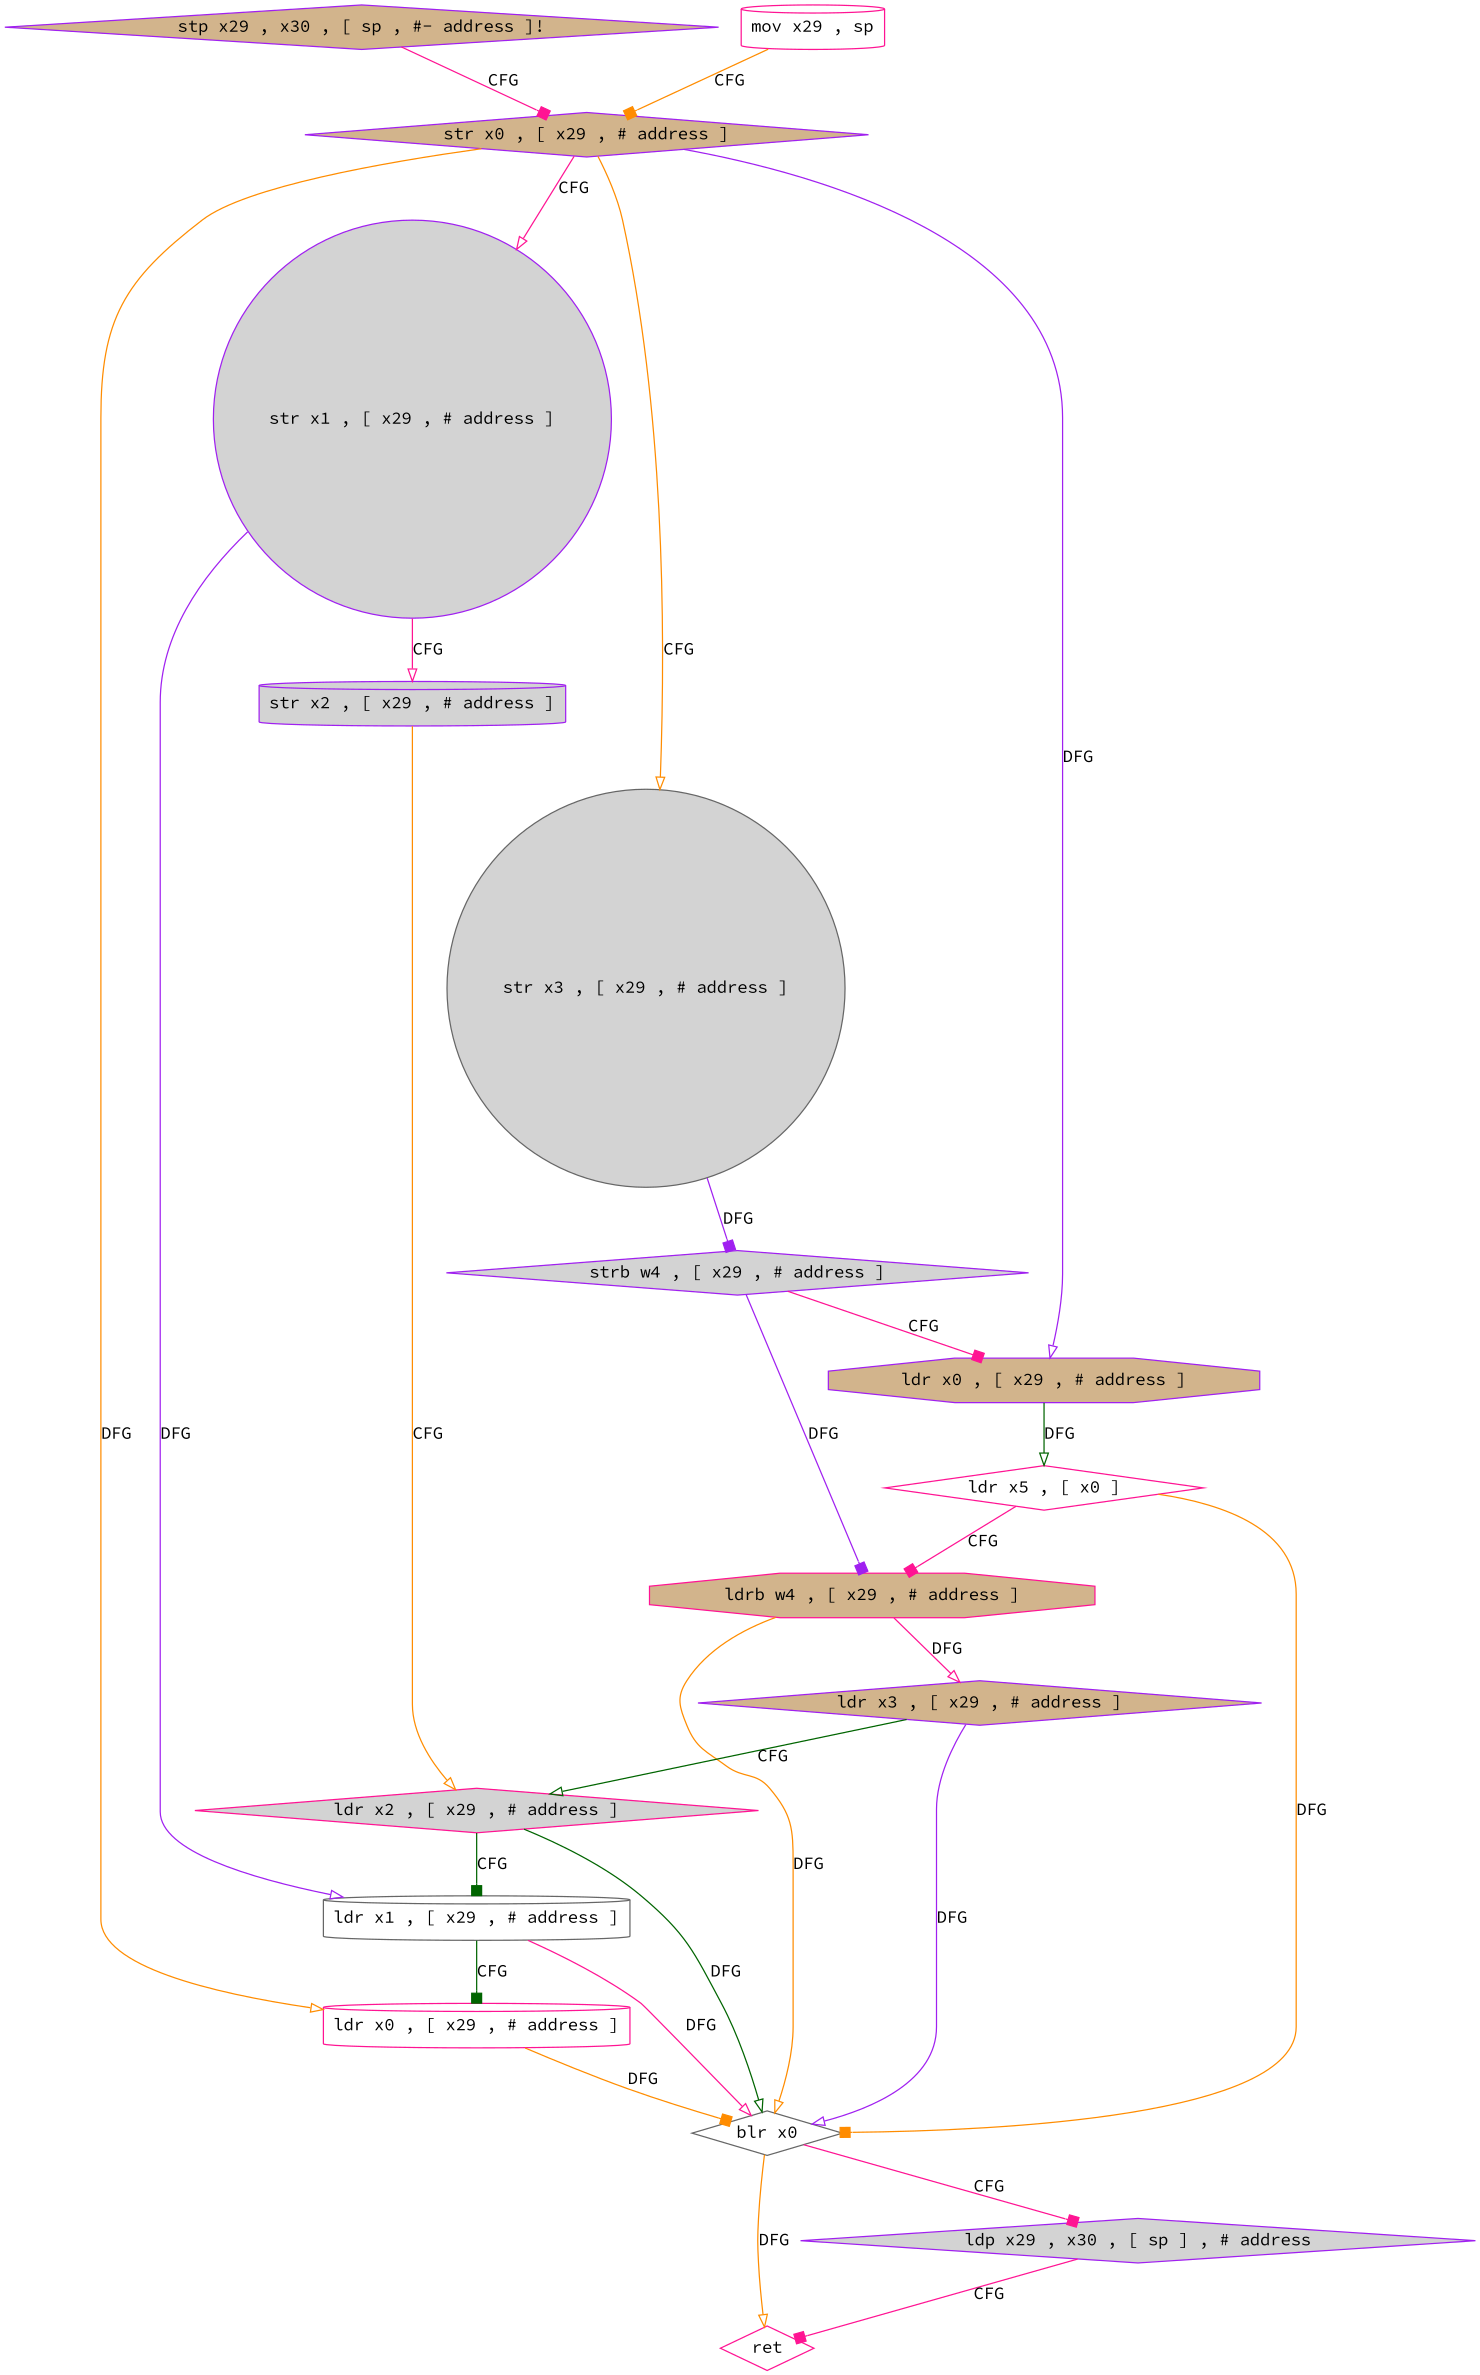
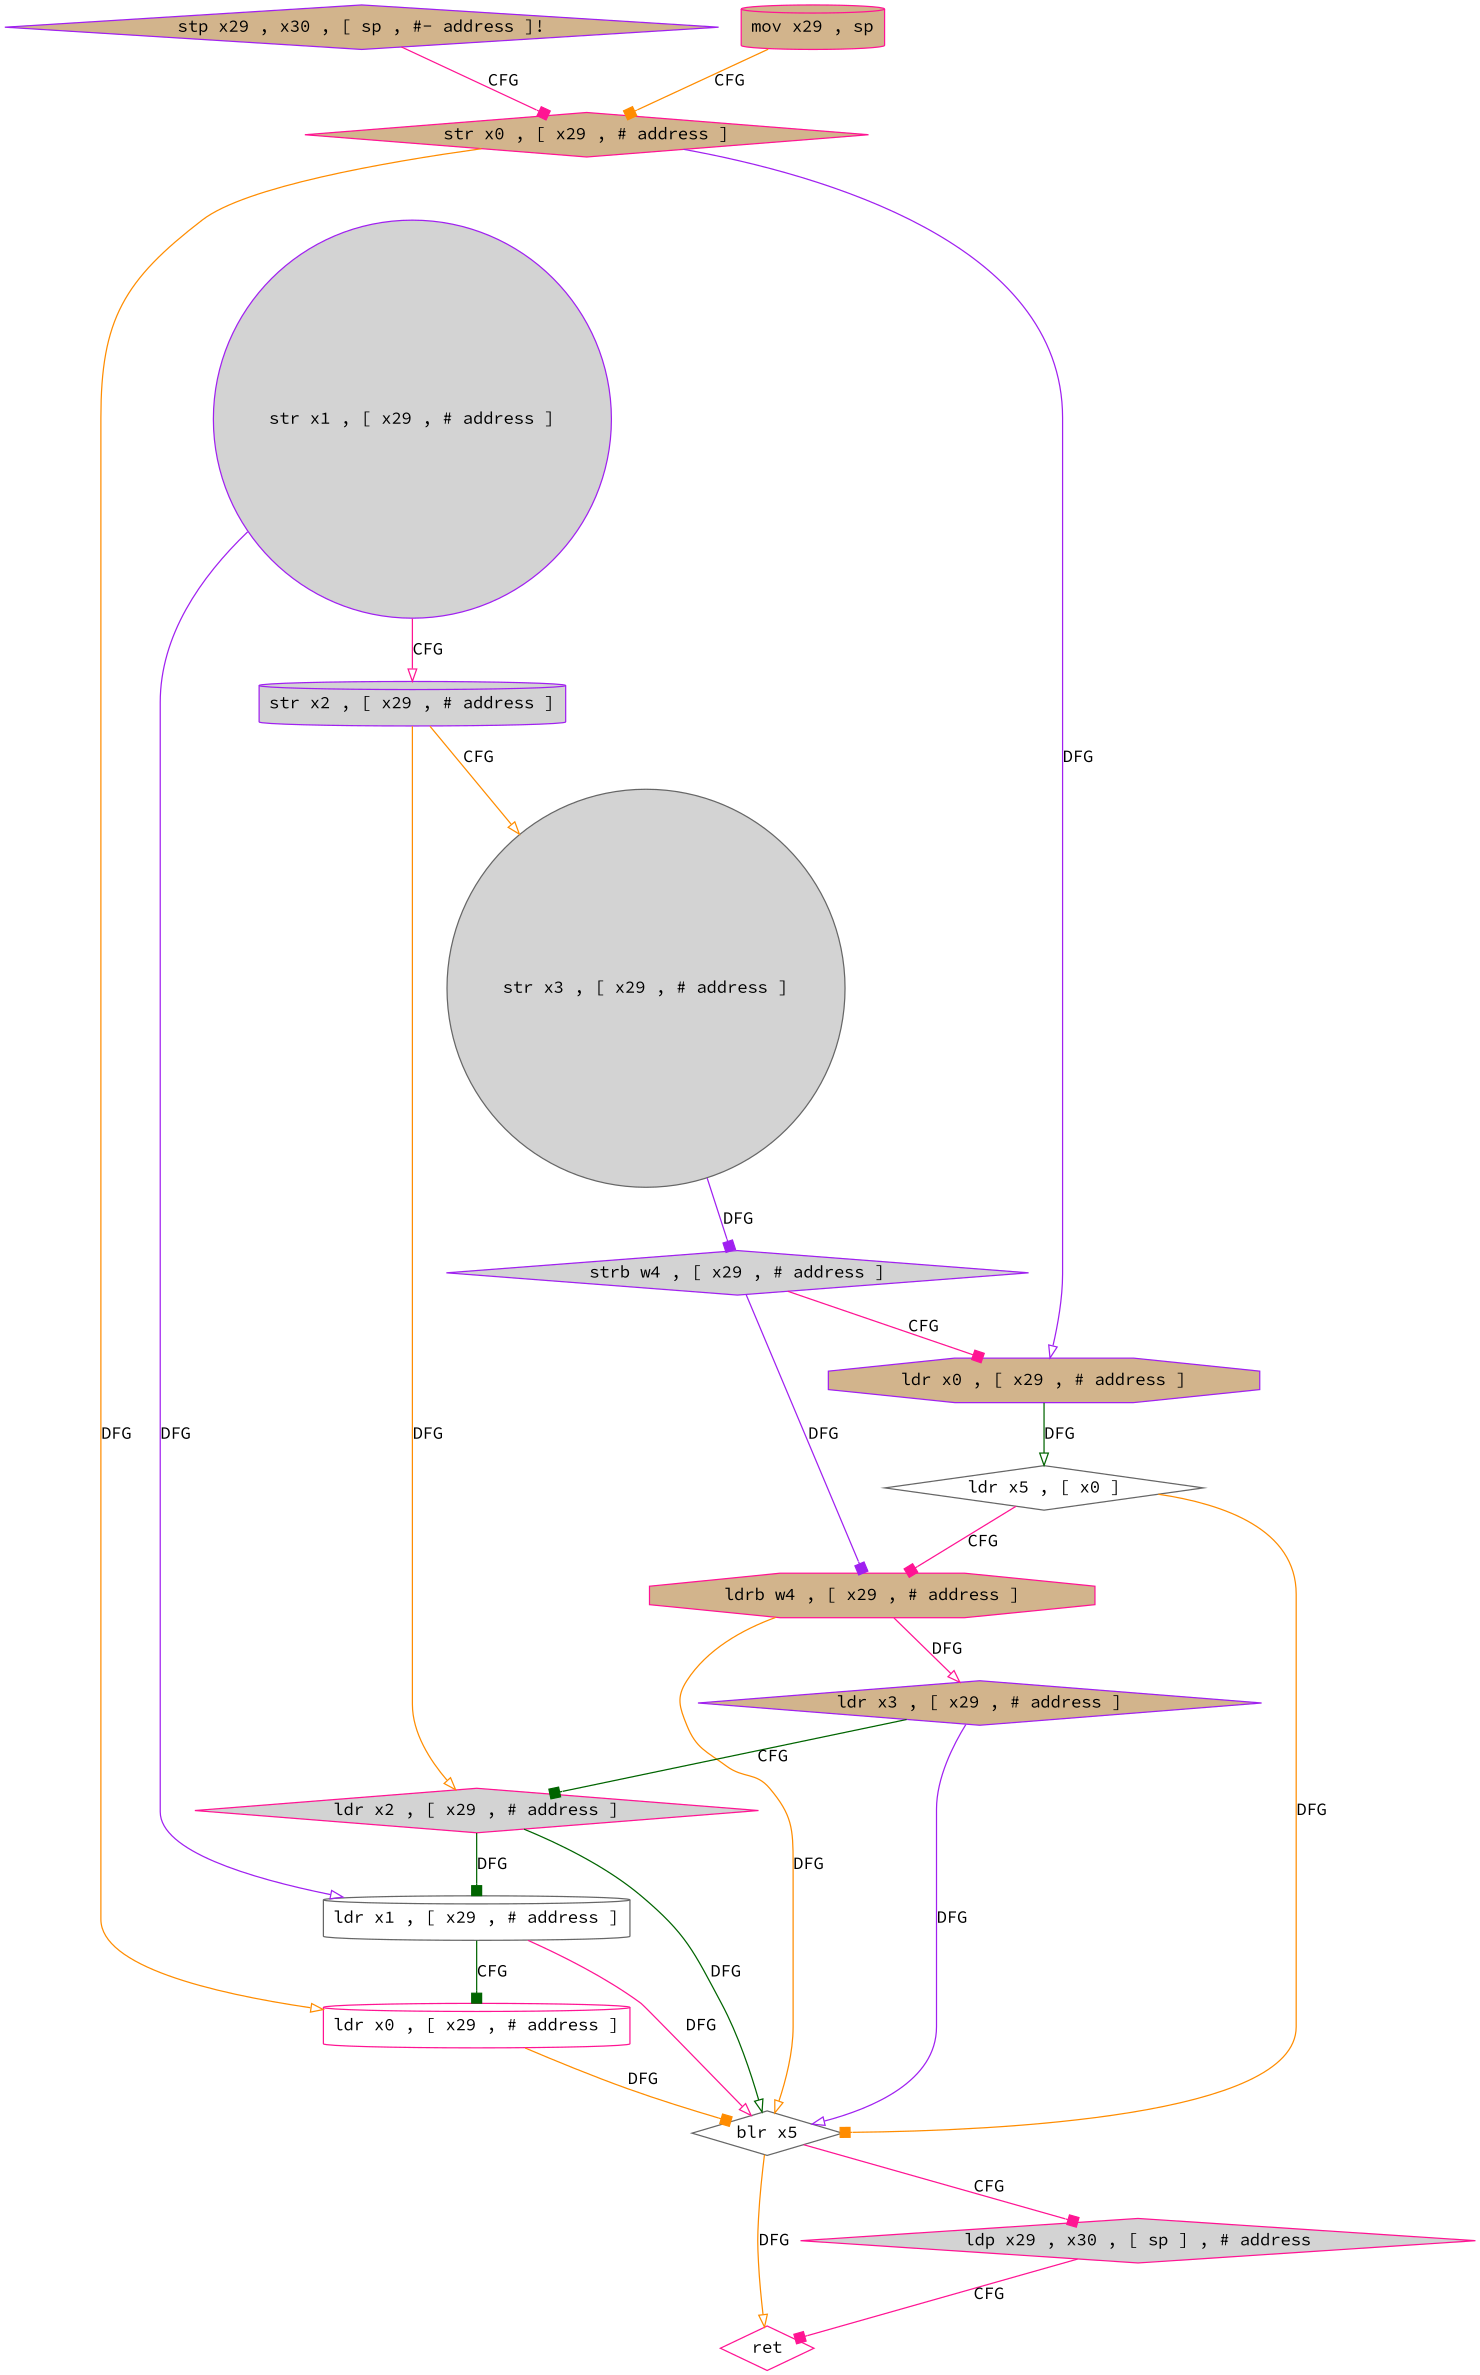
(813, 27) -> (813, 27)
(587, 135) -> (587, 135)
(549, 197) -> none
(656, 463) -> (471, 775)
(428, 1434) -> (428, 1434)
(1044, 1488) -> (1044, 1488)
(735, 1755) -> (735, 1755)
(492, 1864) -> (492, 1864)
(767, 2133) -> (767, 2133)
(1138, 2241) -> (1138, 2241)
